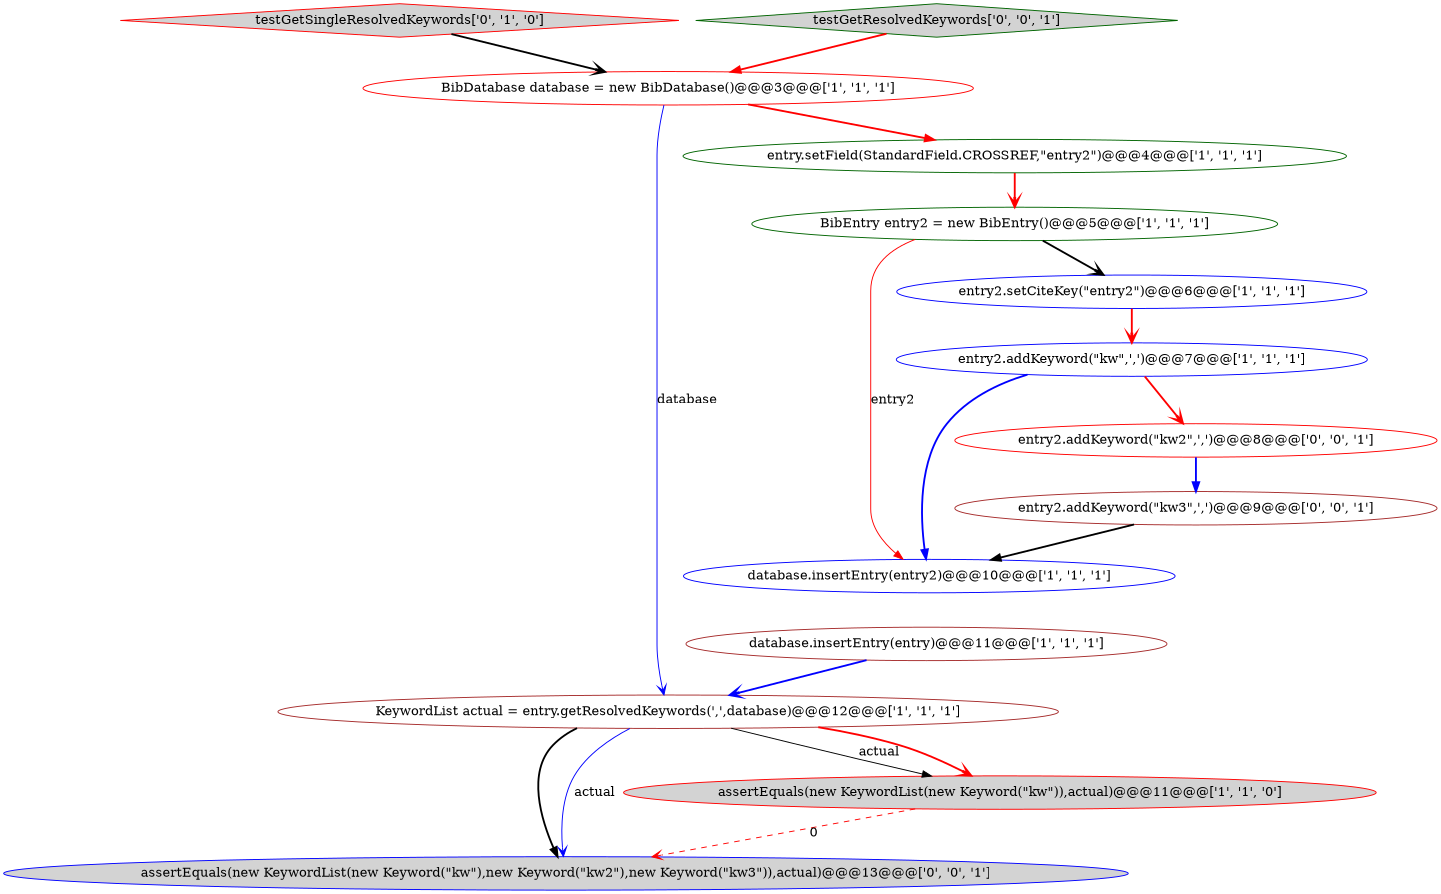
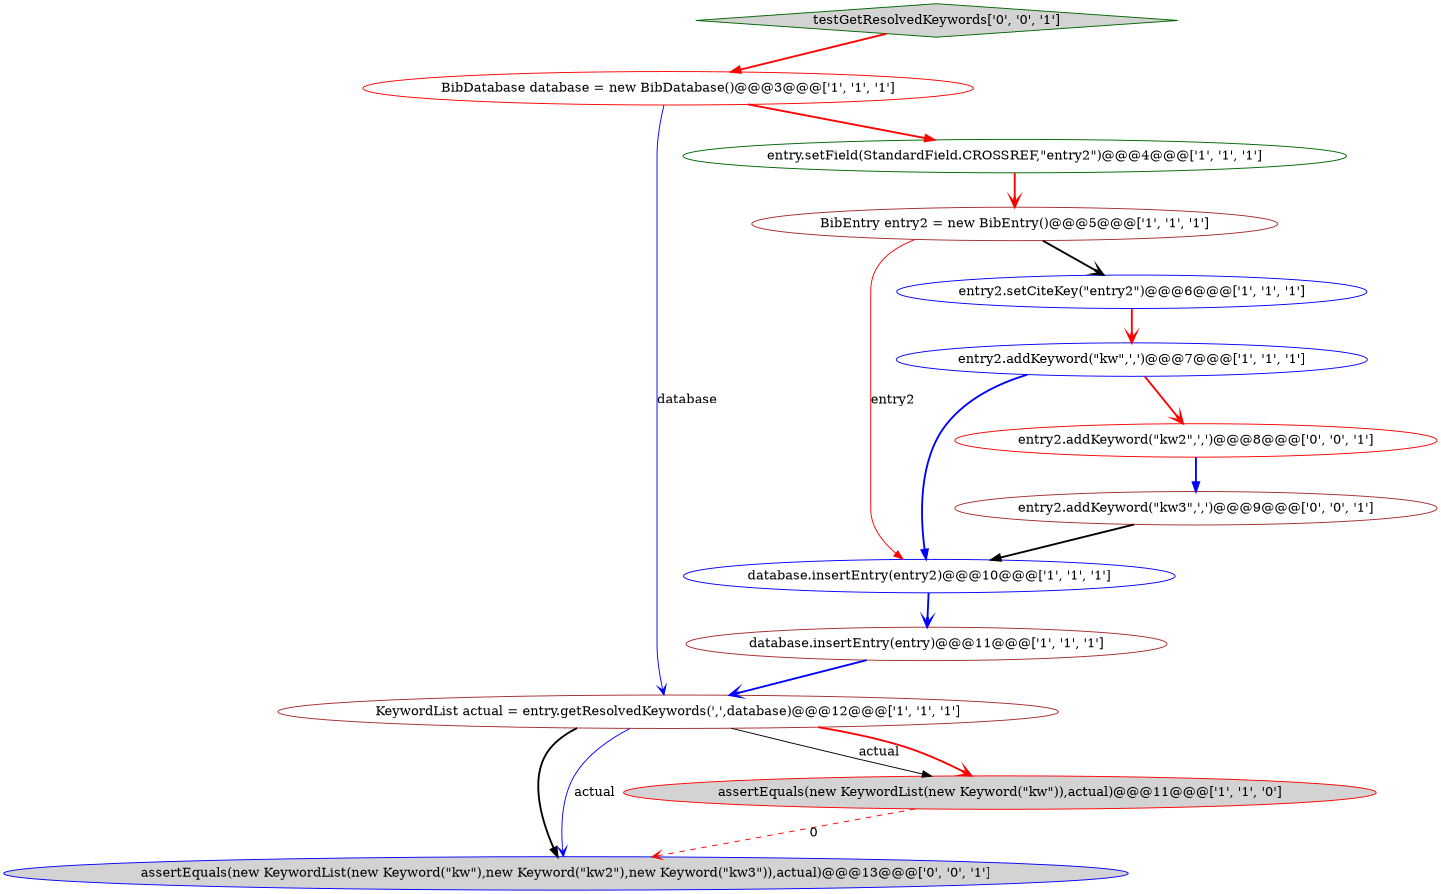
(400, 20) -> none
(1015, 224) -> (1015, 224)
none -> (928, 605)
